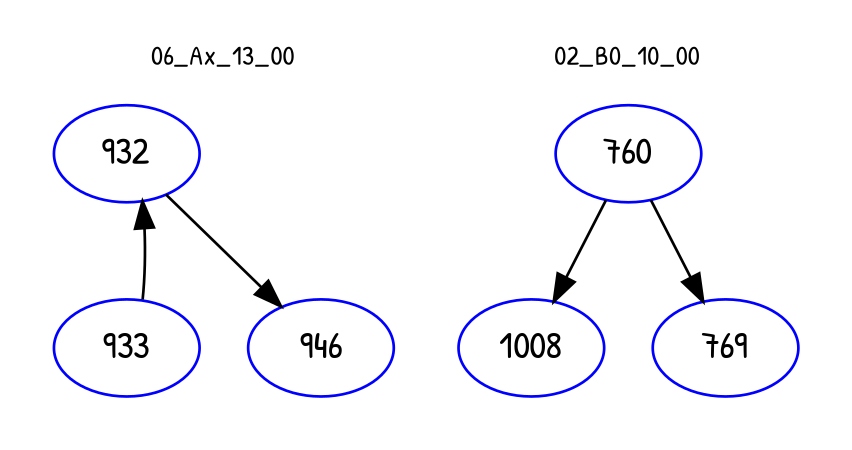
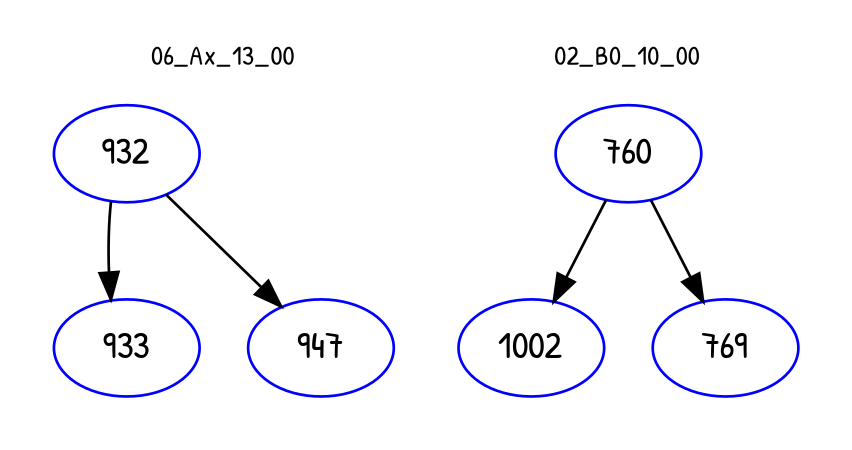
(145, 264) -> (109, 237)
(321, 348) -> (321, 348)
(531, 348) -> (531, 348)
